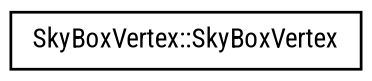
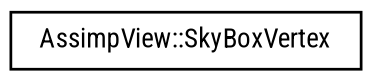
(186, 41) -> (186, 41)
